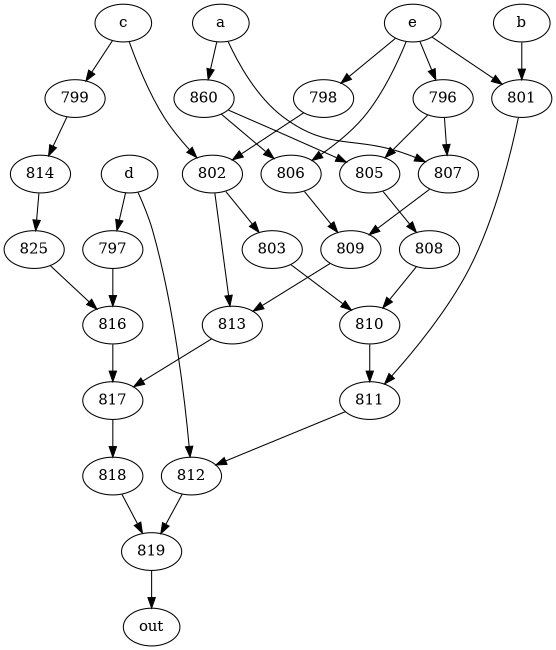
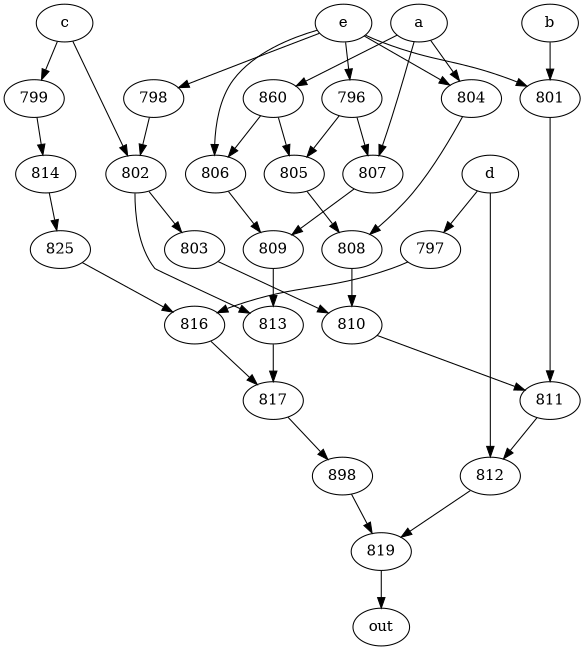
none -> (471, 99)
(113, 476) -> (342, 476)
